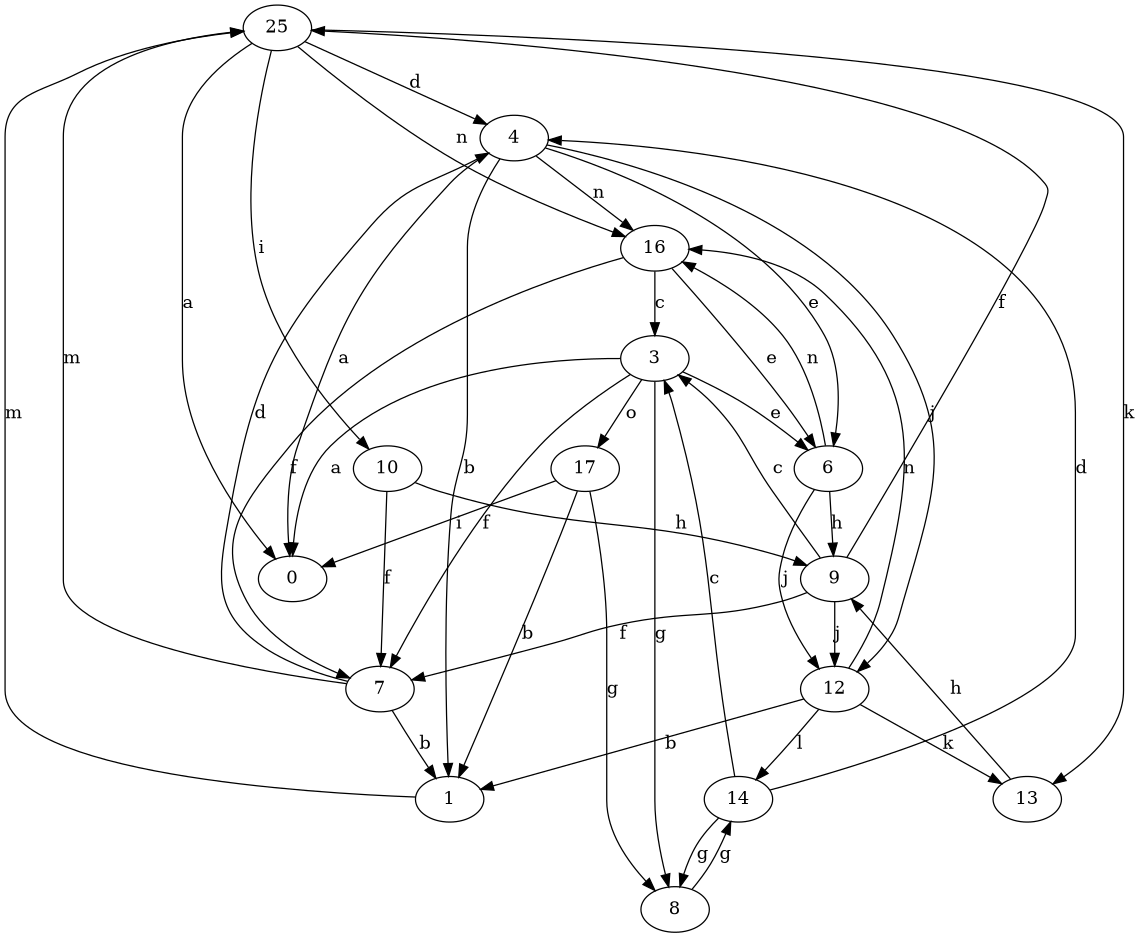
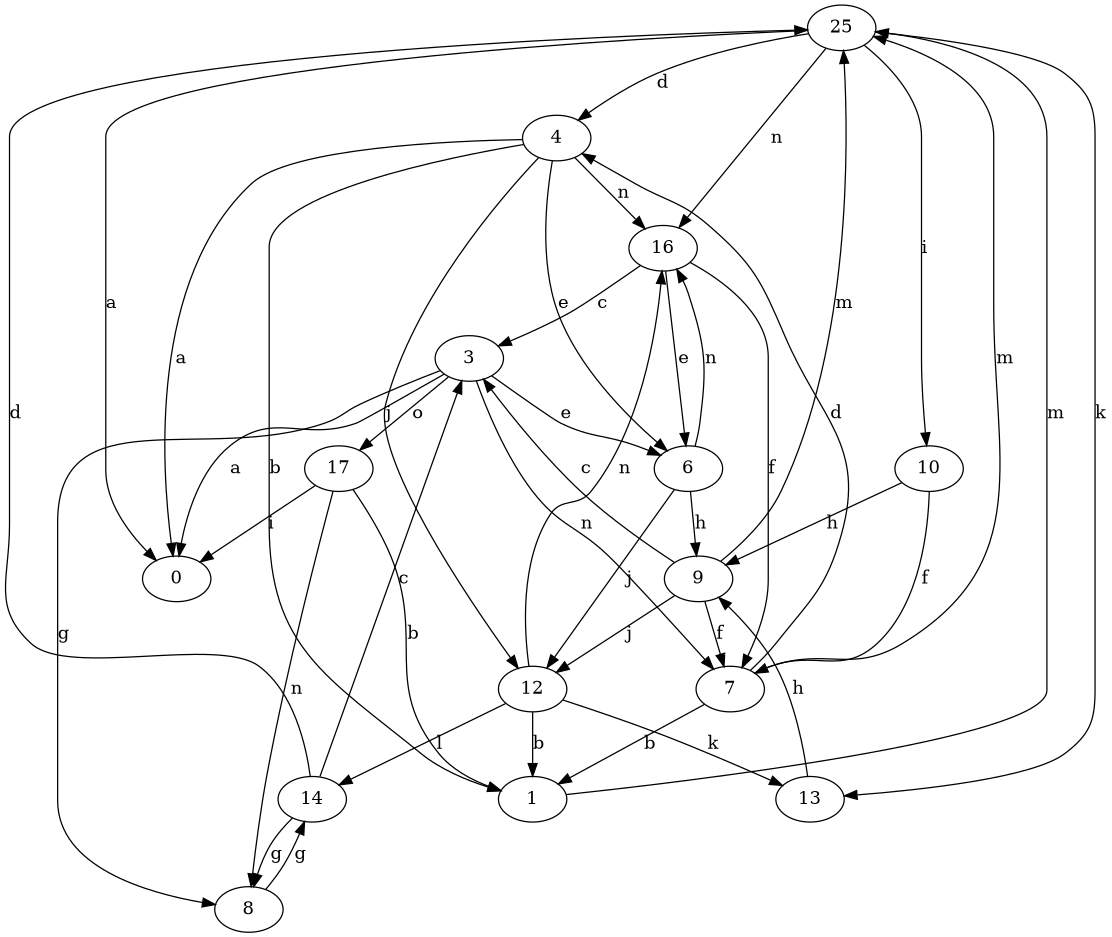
(1002, 303) -> (844, 303)
(1069, 384) -> (10, 171)
(486, 524) -> (587, 524)
(613, 689) -> (297, 689)
